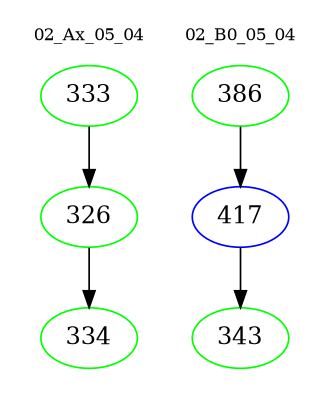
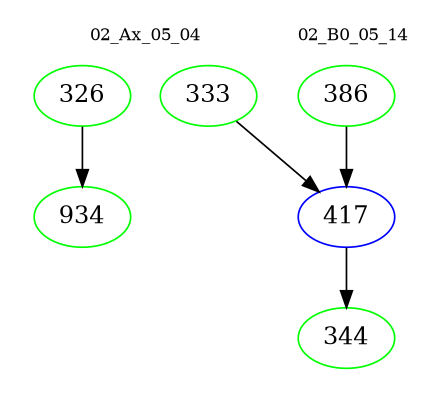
(241, 36) -> (353, 36)
(89, 148) -> (259, 141)
(89, 338) -> (82, 217)
(241, 338) -> (346, 338)
